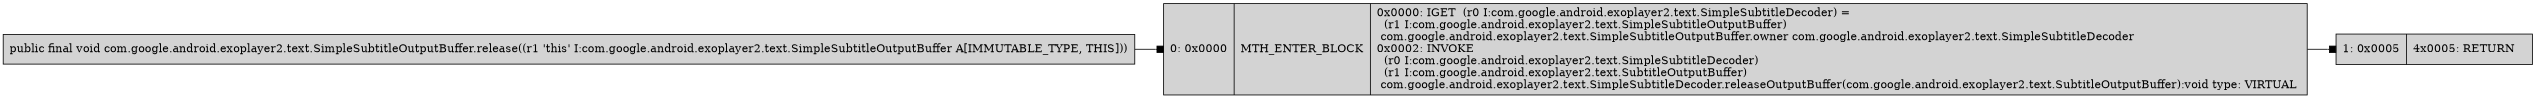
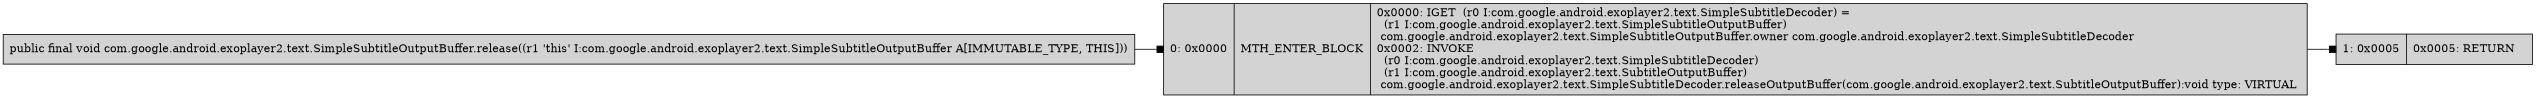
(2469, 49) -> (2469, 49)
